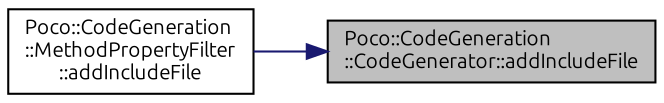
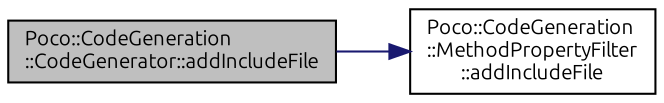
(280, 52) -> (363, 52)
